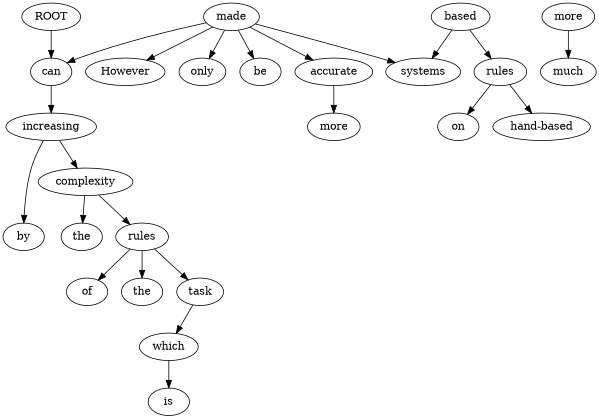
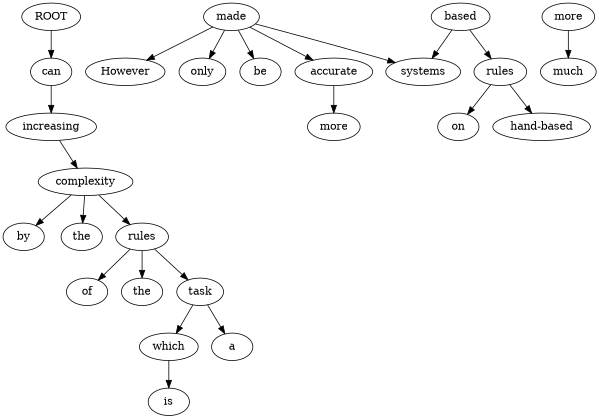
(140, 39) -> none
(29, 177) -> (56, 208)
none -> (232, 347)
